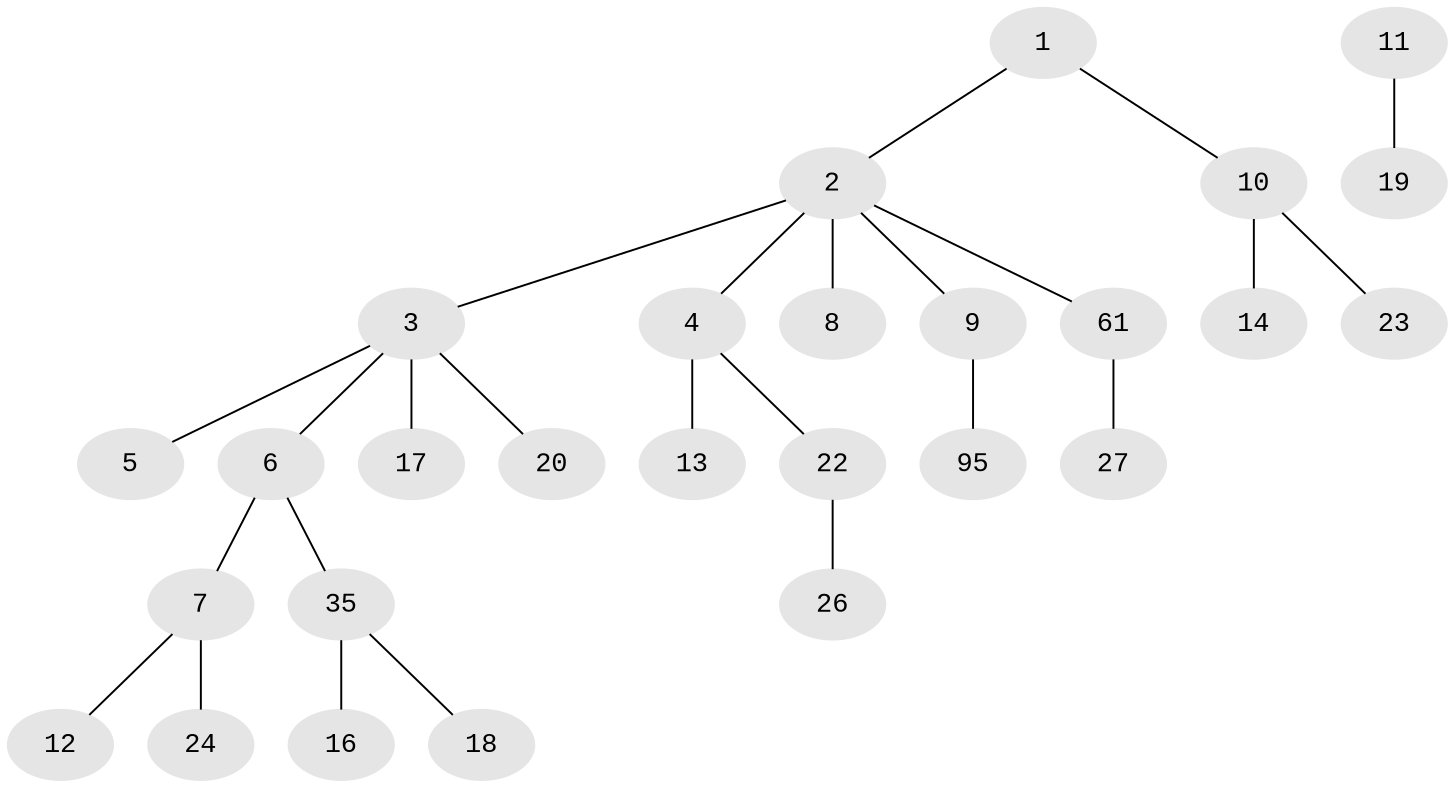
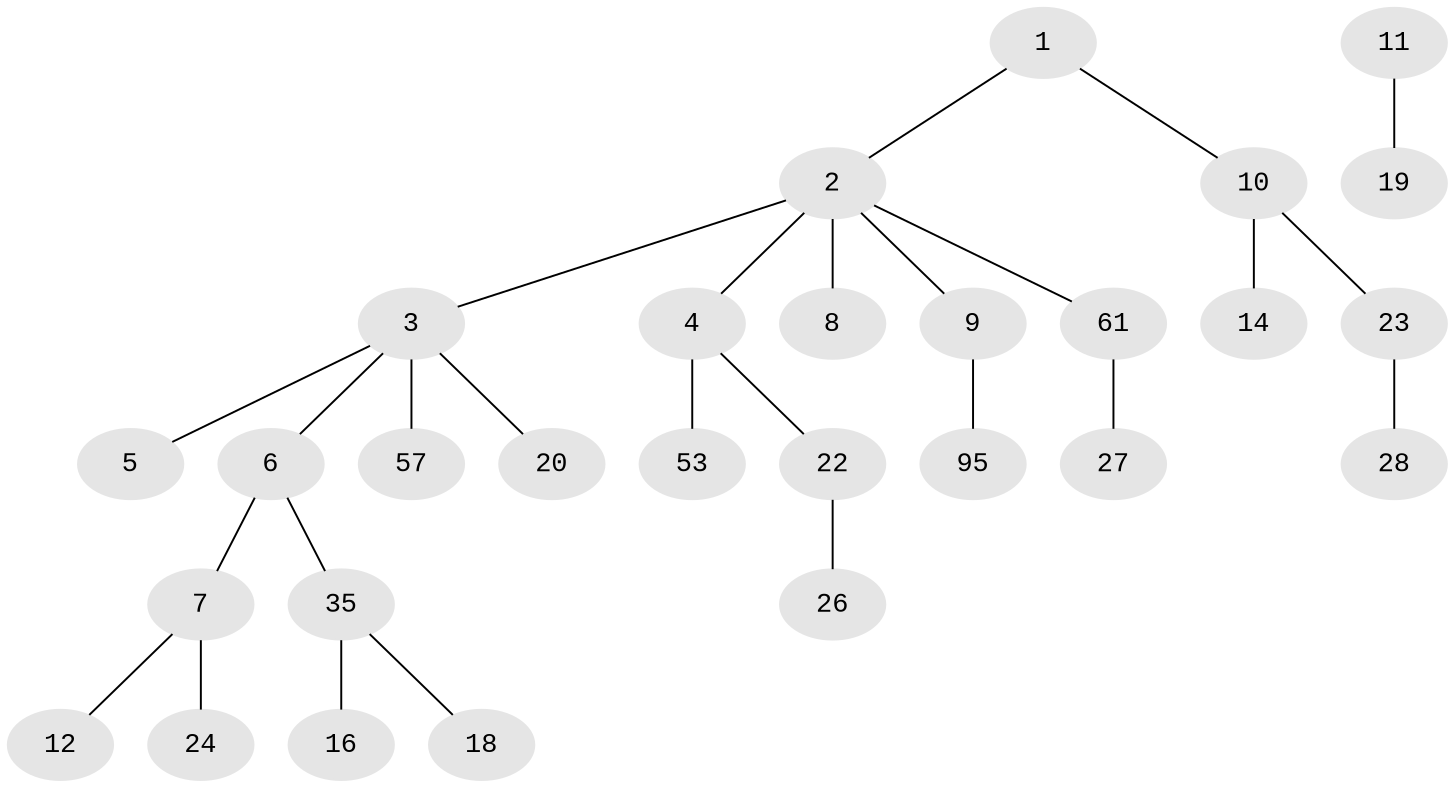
(411, 464) -> (411, 464)
(692, 464) -> (692, 464)
none -> (1394, 464)
